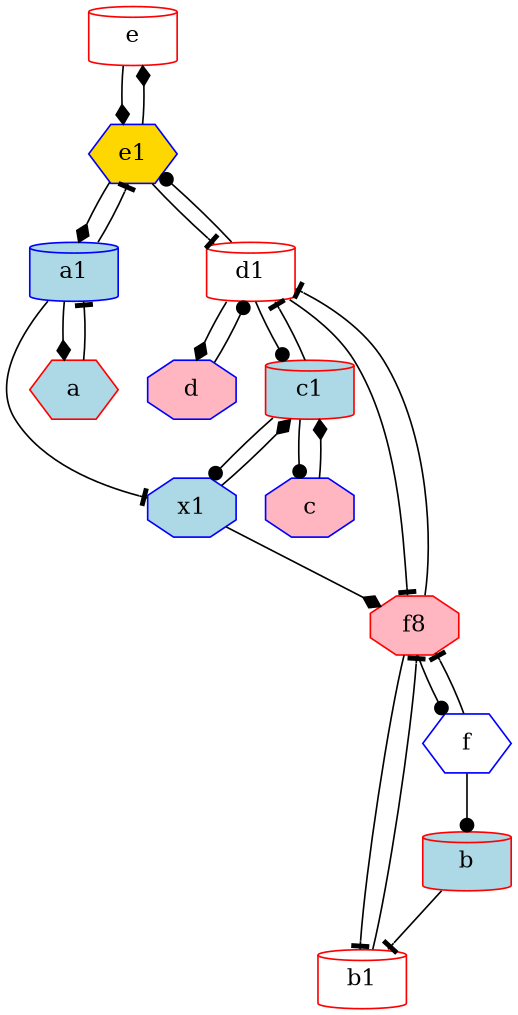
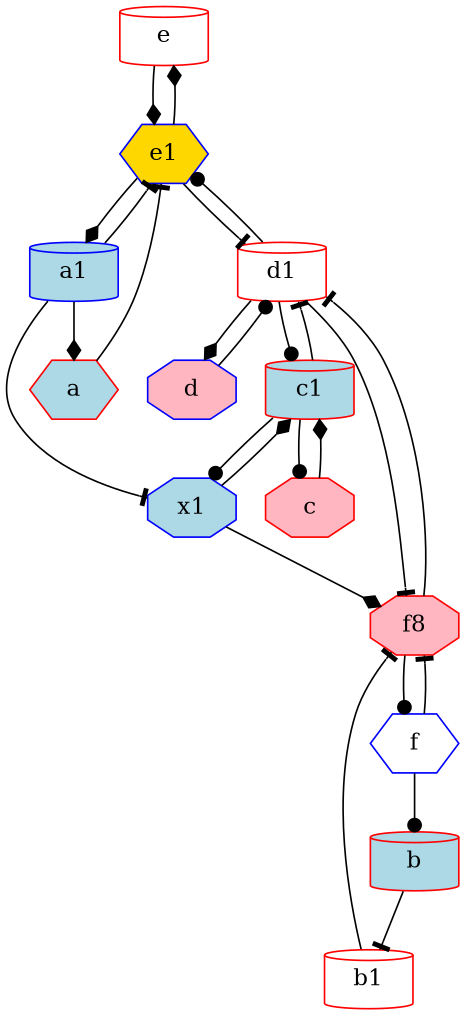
(85, 335) -> (140, 281)
(310, 508) -> (310, 508)
(378, 797) -> none
